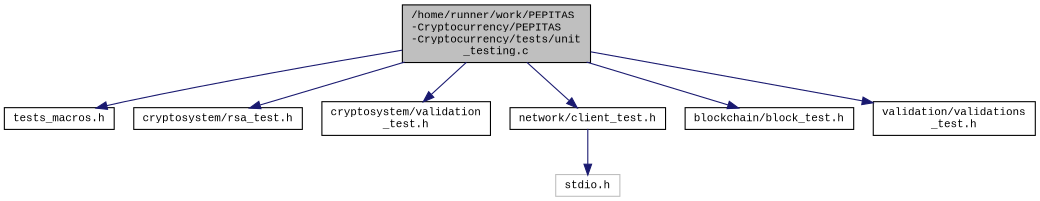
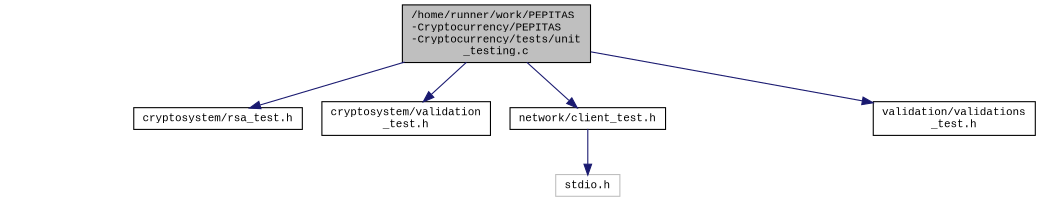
(59, 119) -> none
(769, 119) -> none
